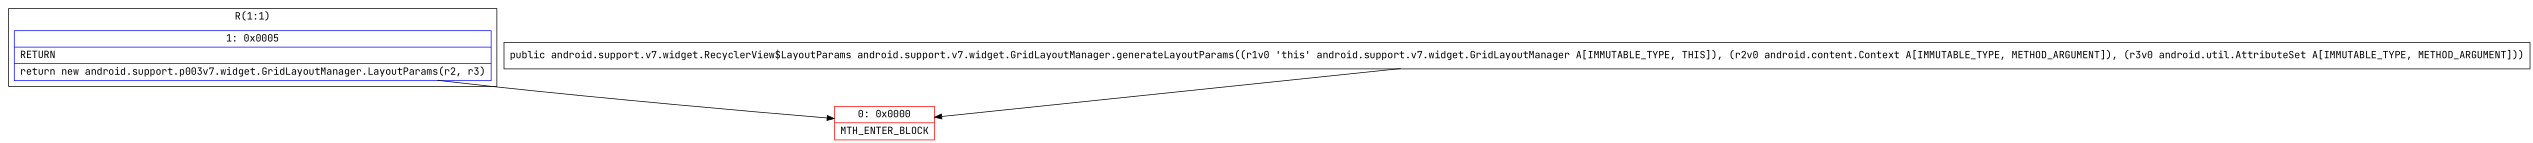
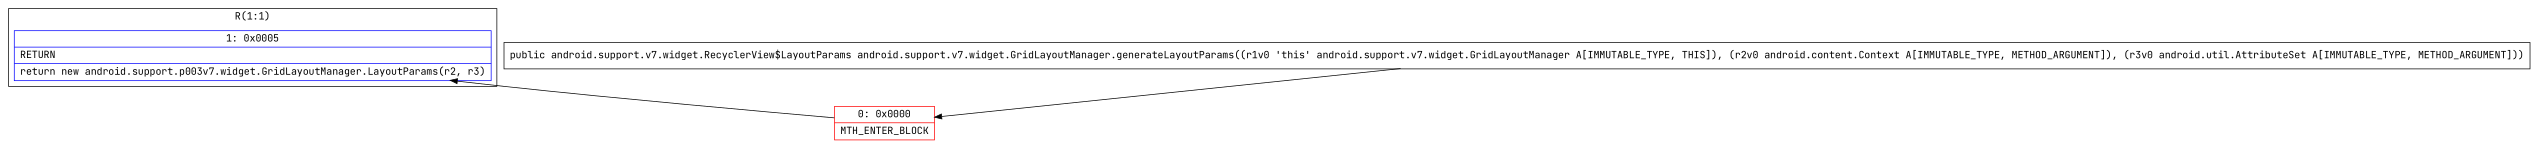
(632, 101) -> (646, 101)
